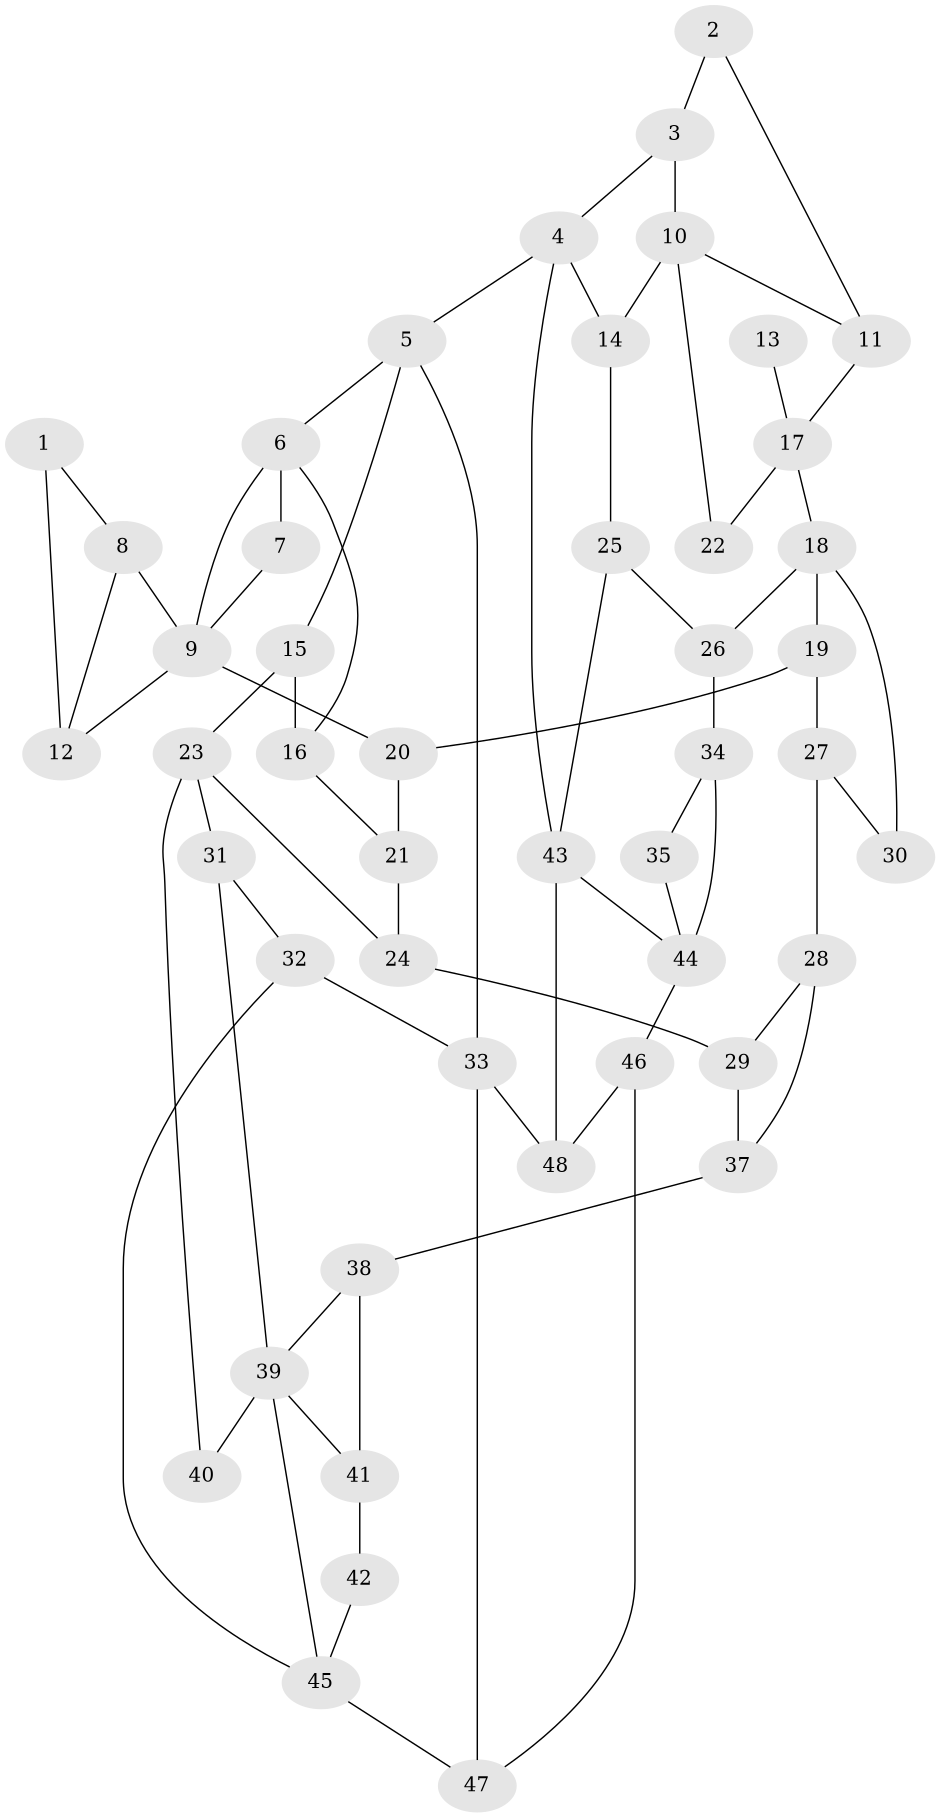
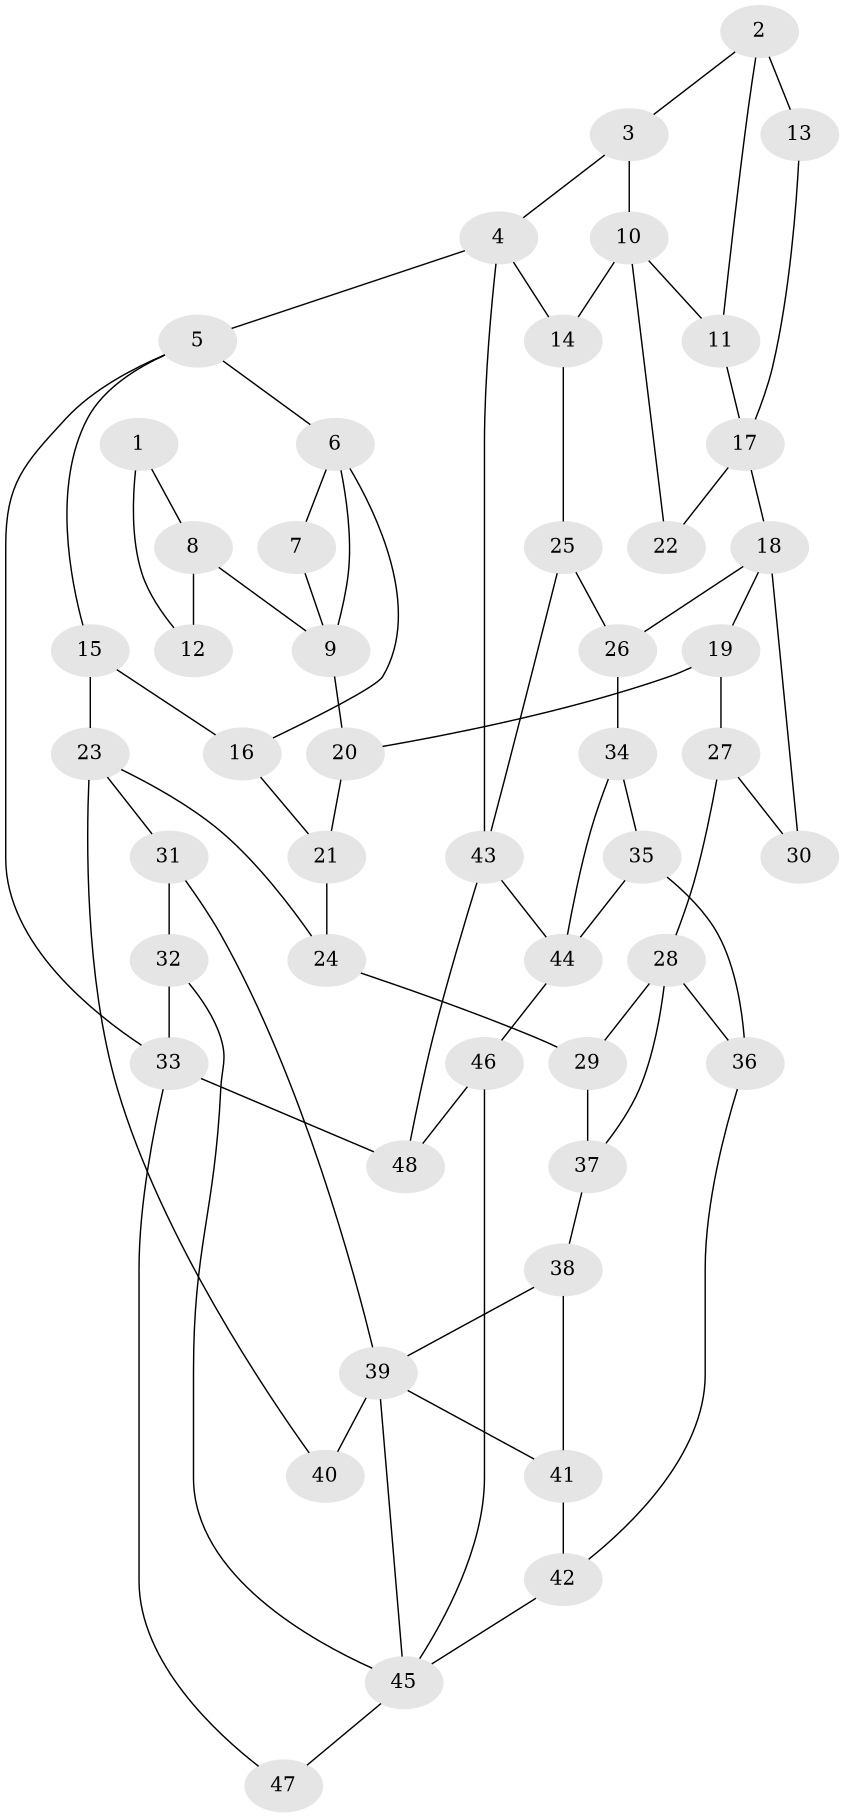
none -> (780, 83)
(127, 702) -> none
none -> (745, 1064)
(635, 1453) -> (484, 1381)
